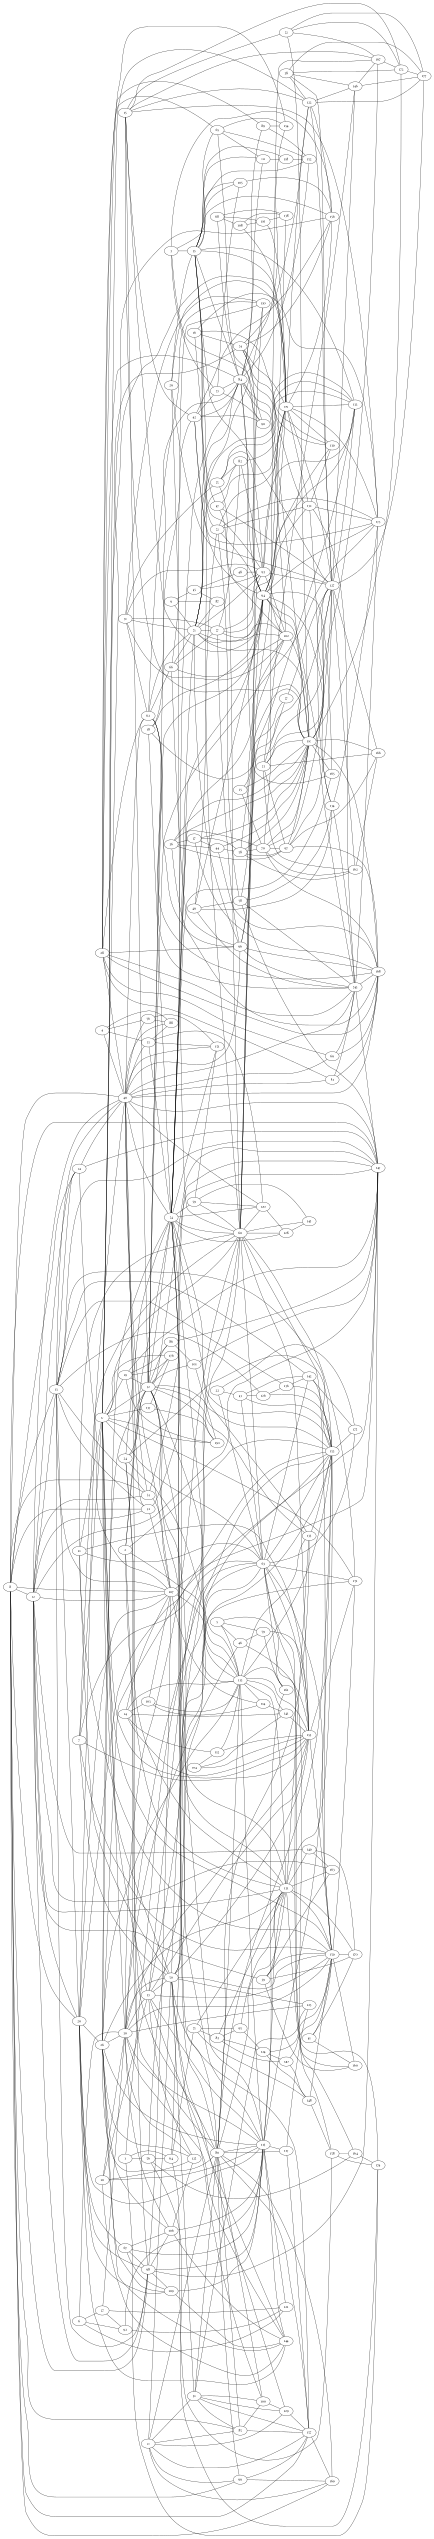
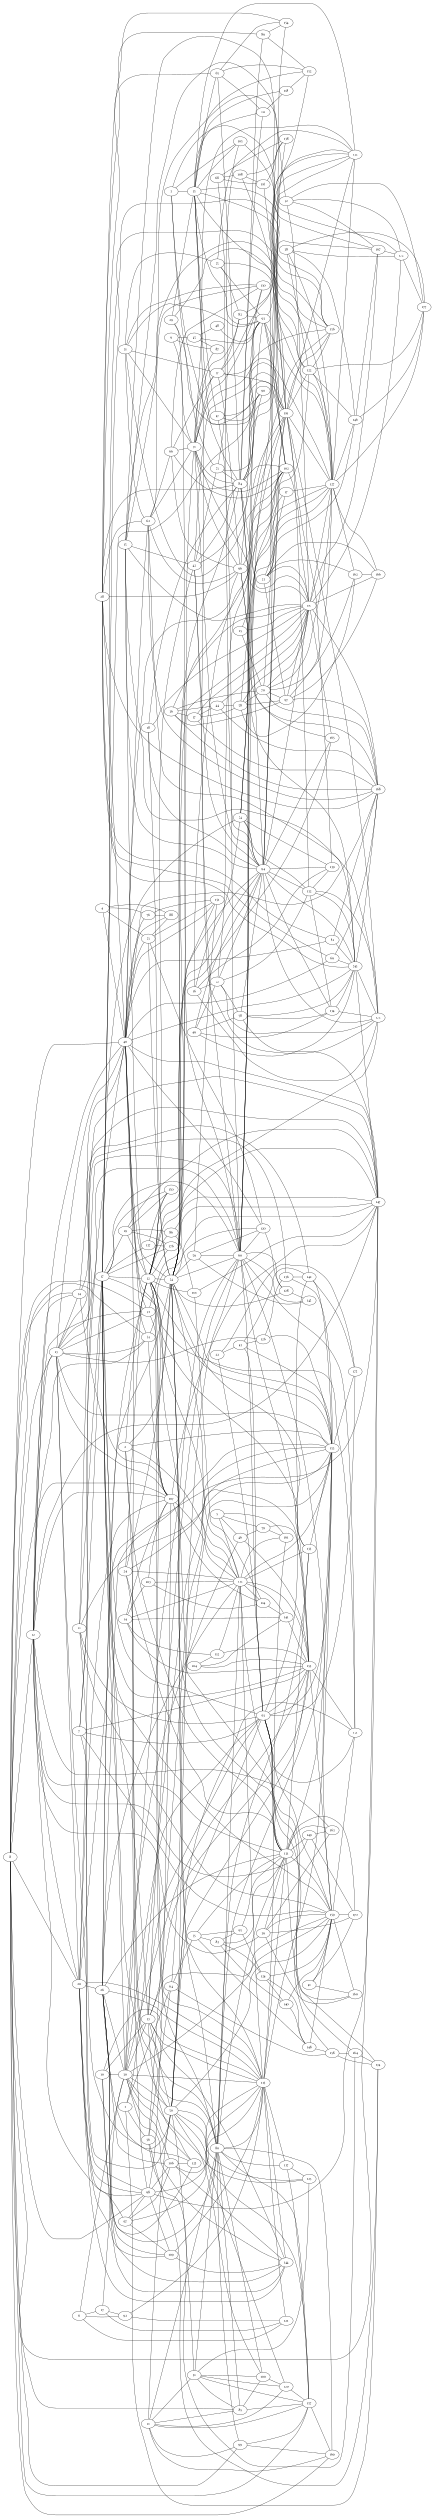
none -> (213, 681)
(204, 1397) -> (206, 1456)
